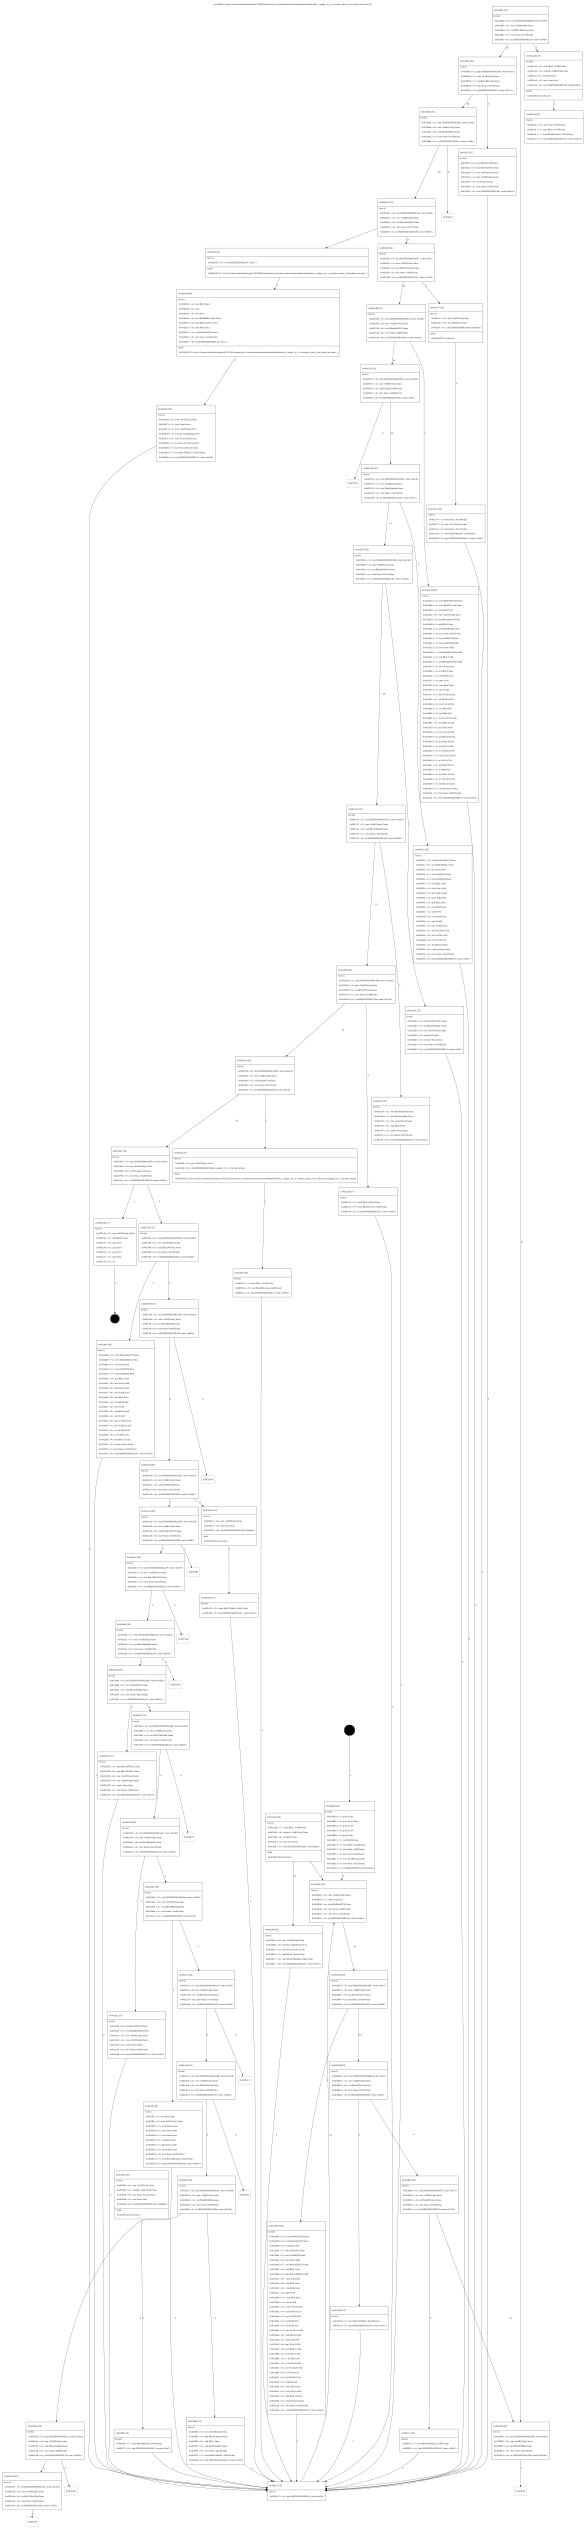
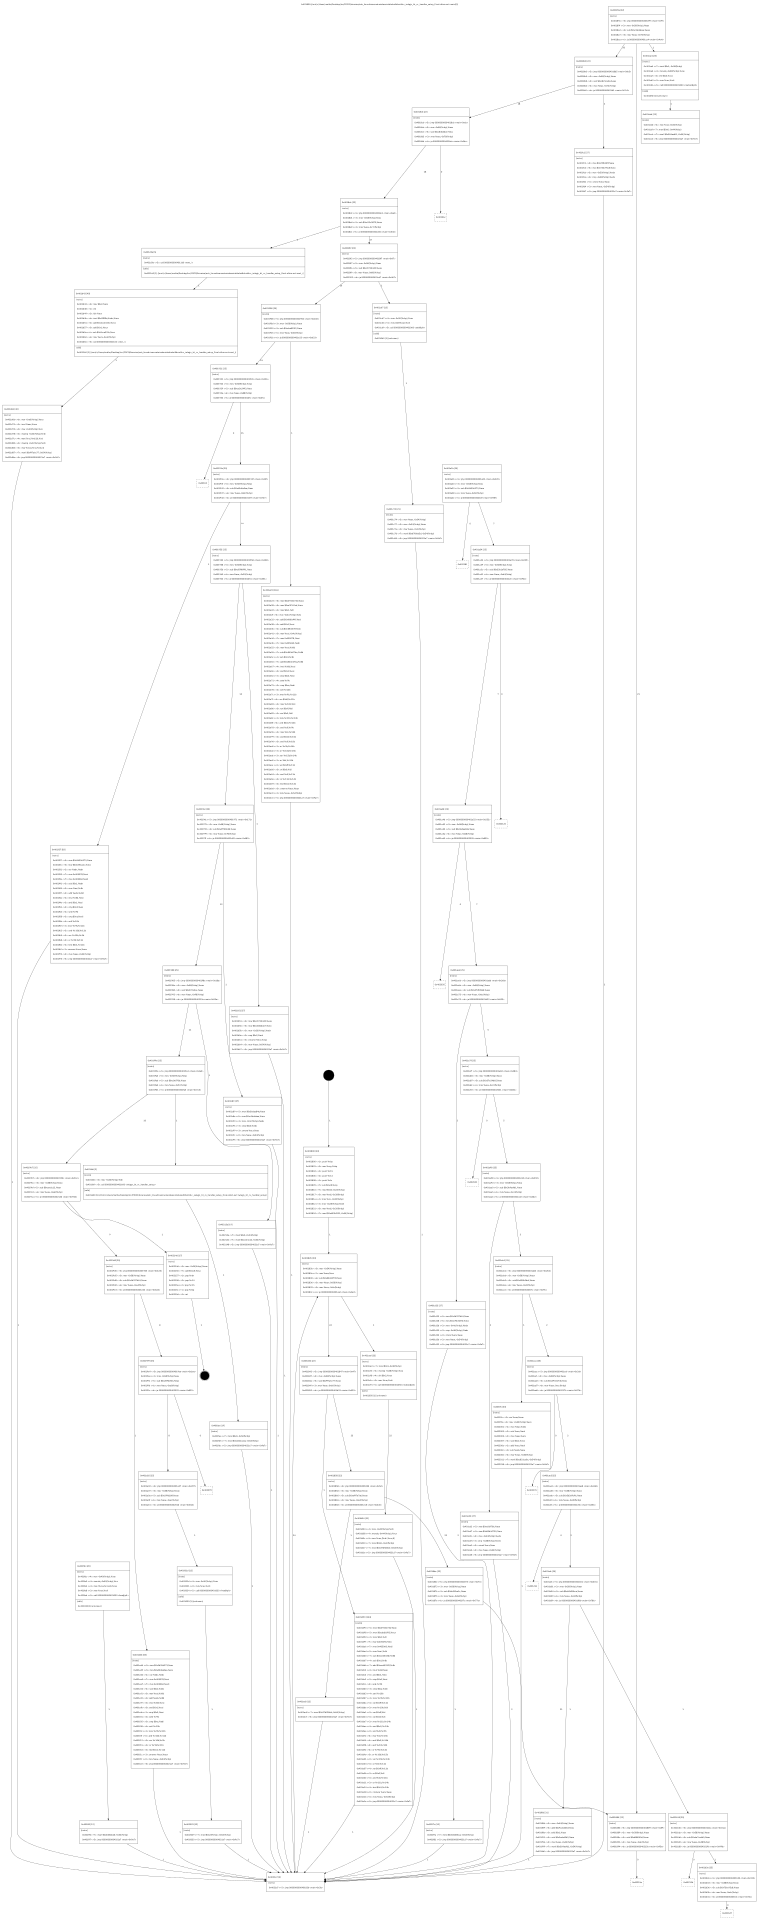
(169, 1502) -> none
(316, 1870) -> (357, 1323)
